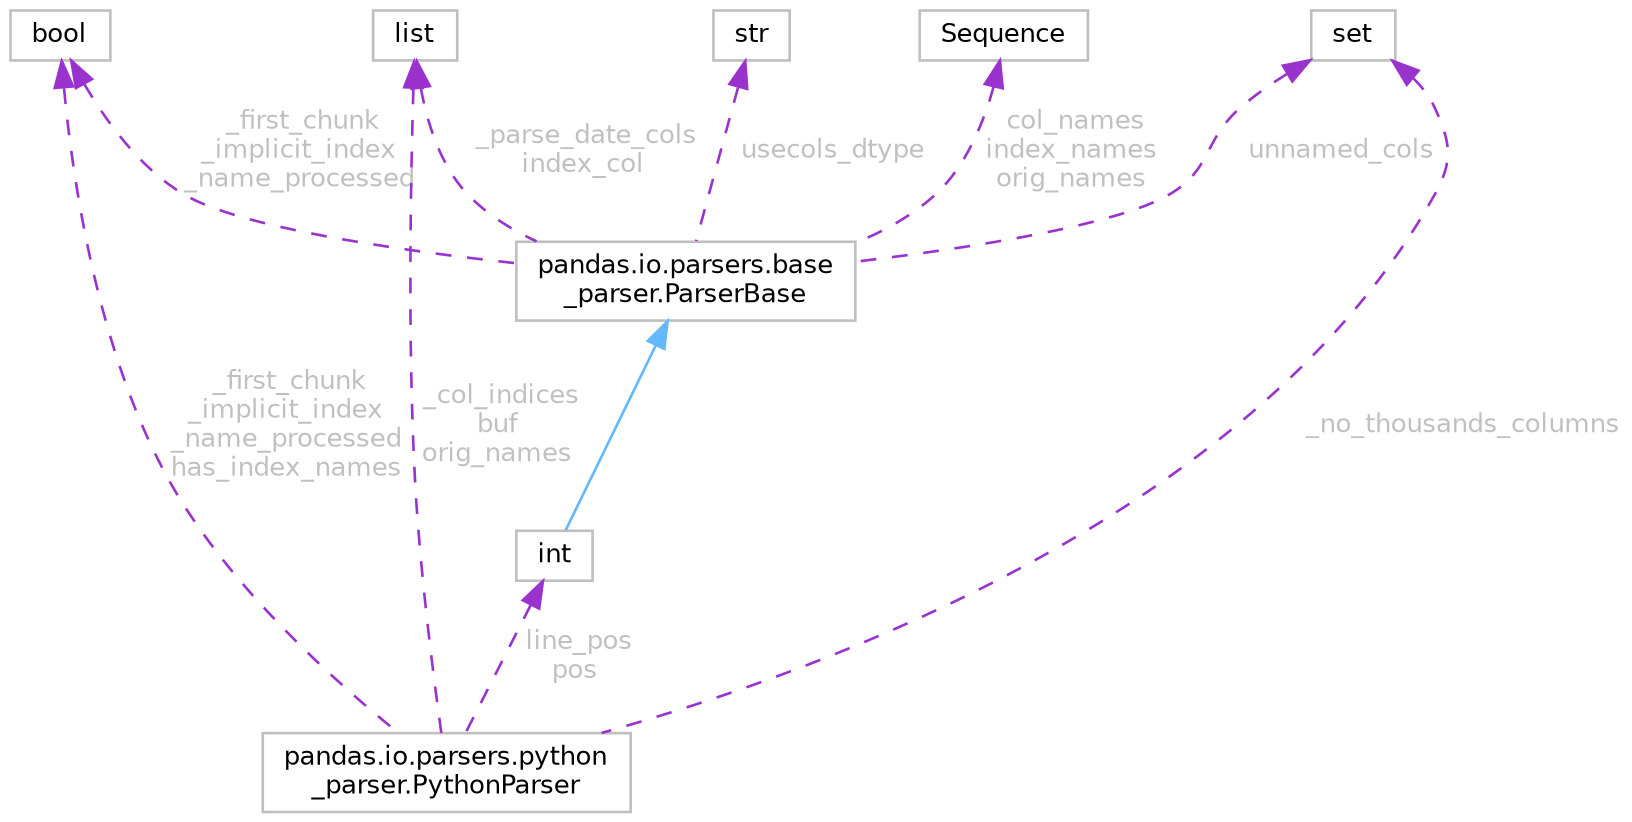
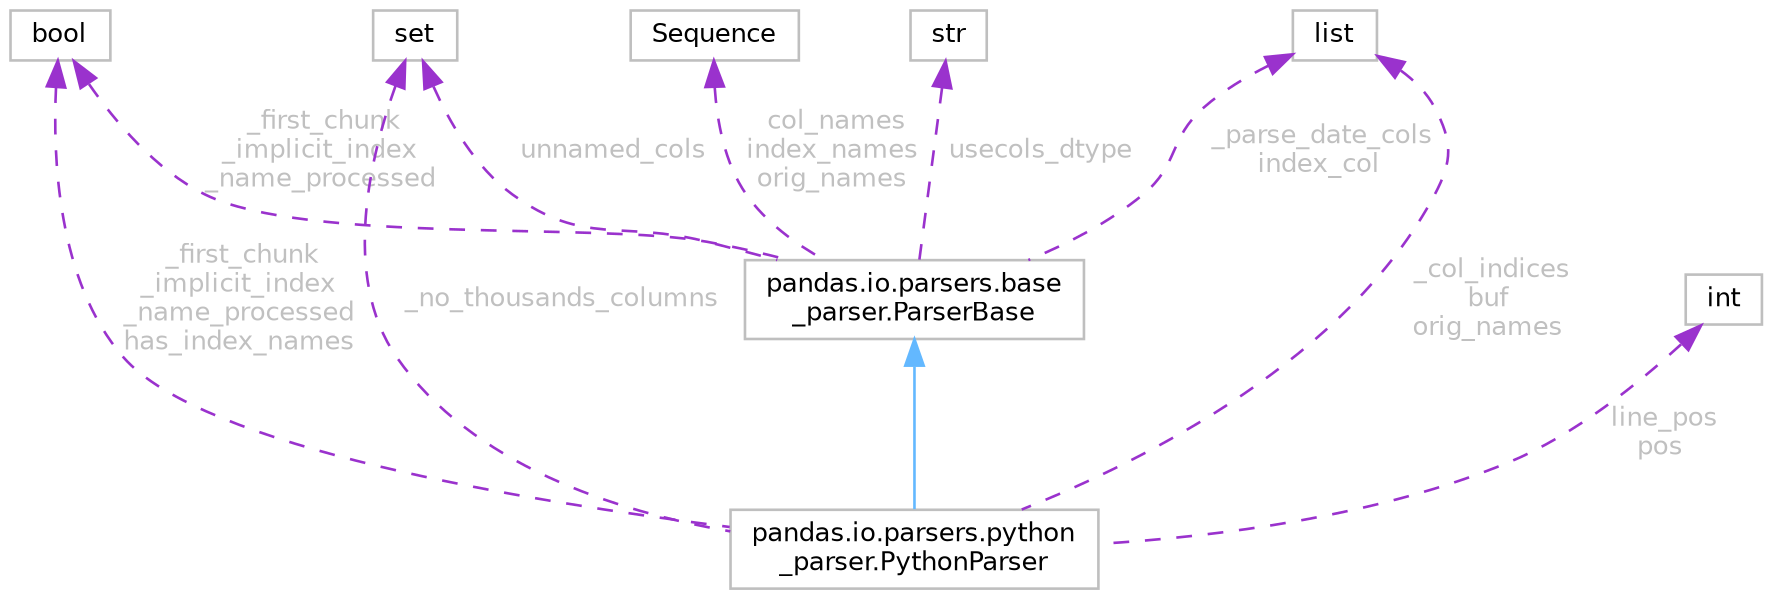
(611, 438) -> (914, 438)
